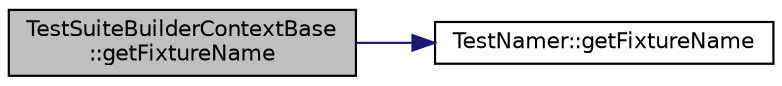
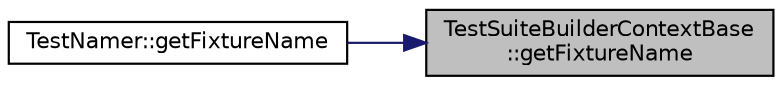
(384, 43) -> (376, 43)
